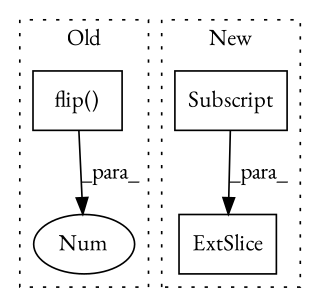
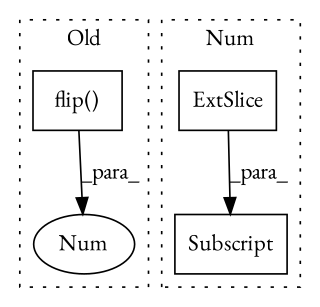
(231, 39) -> (231, 39)
(230, 164) -> (229, 164)
